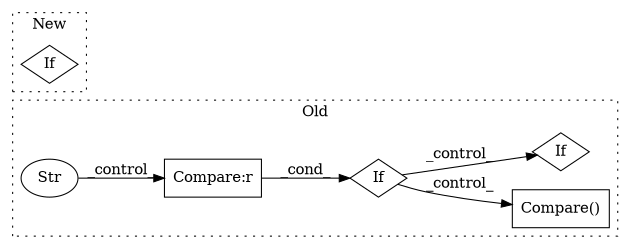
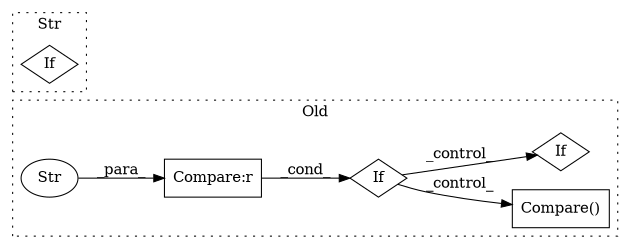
(50, 25) -> (50, 25)
(121, 170) -> (121, 170)
